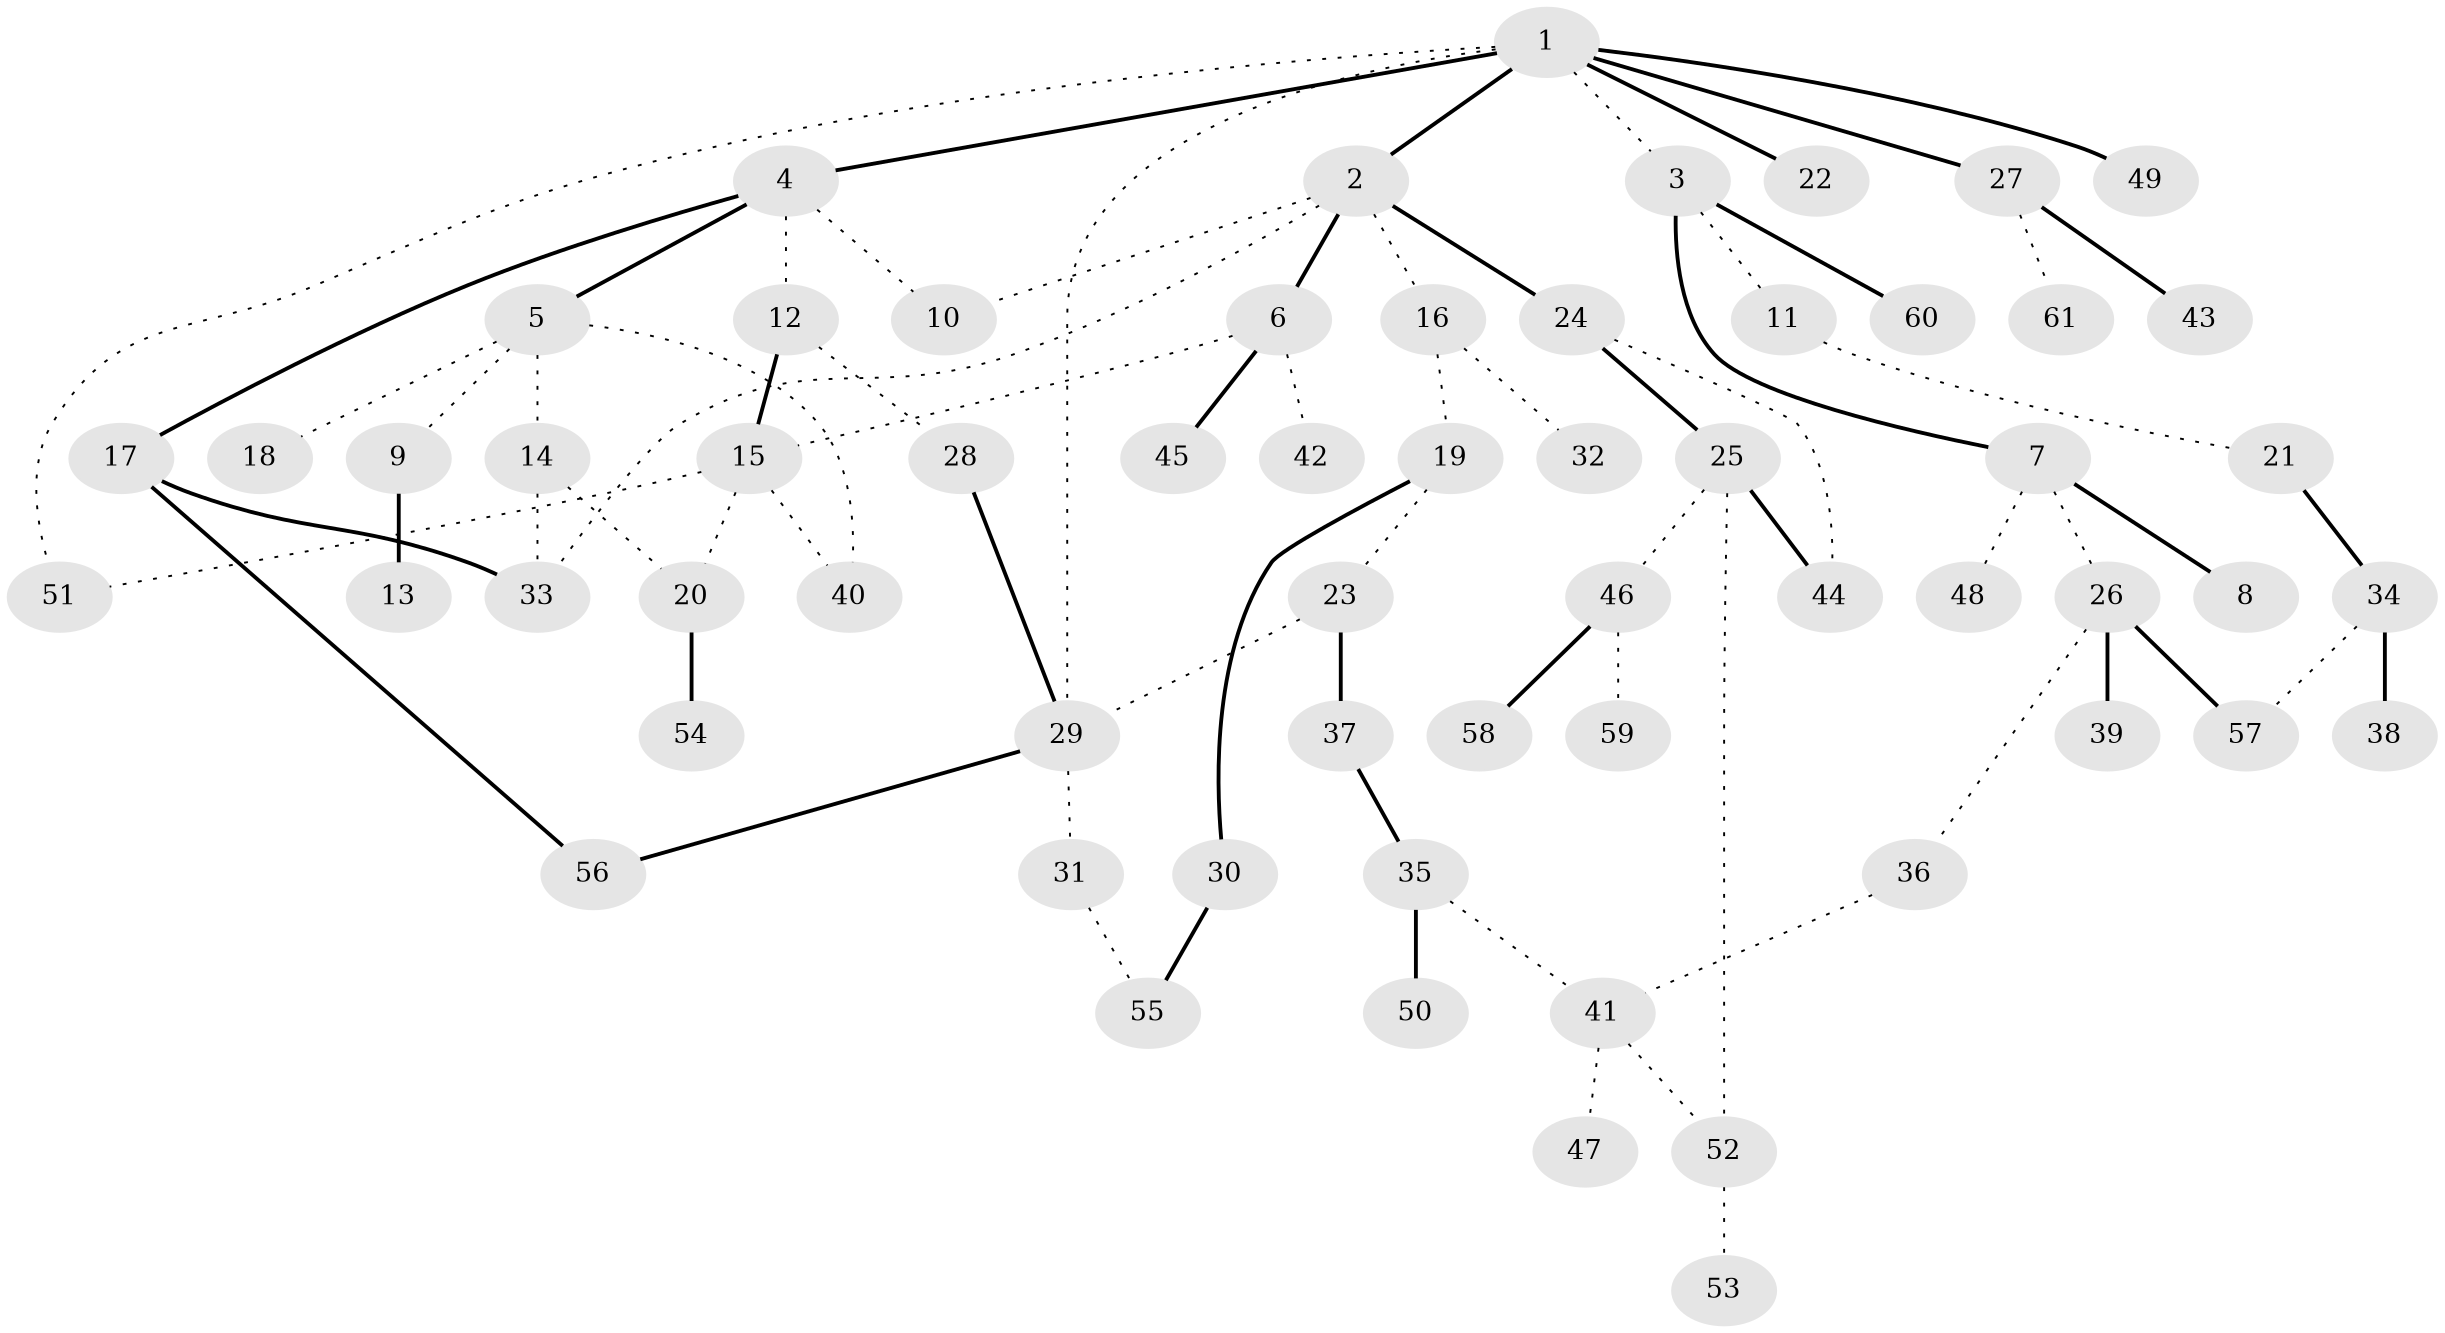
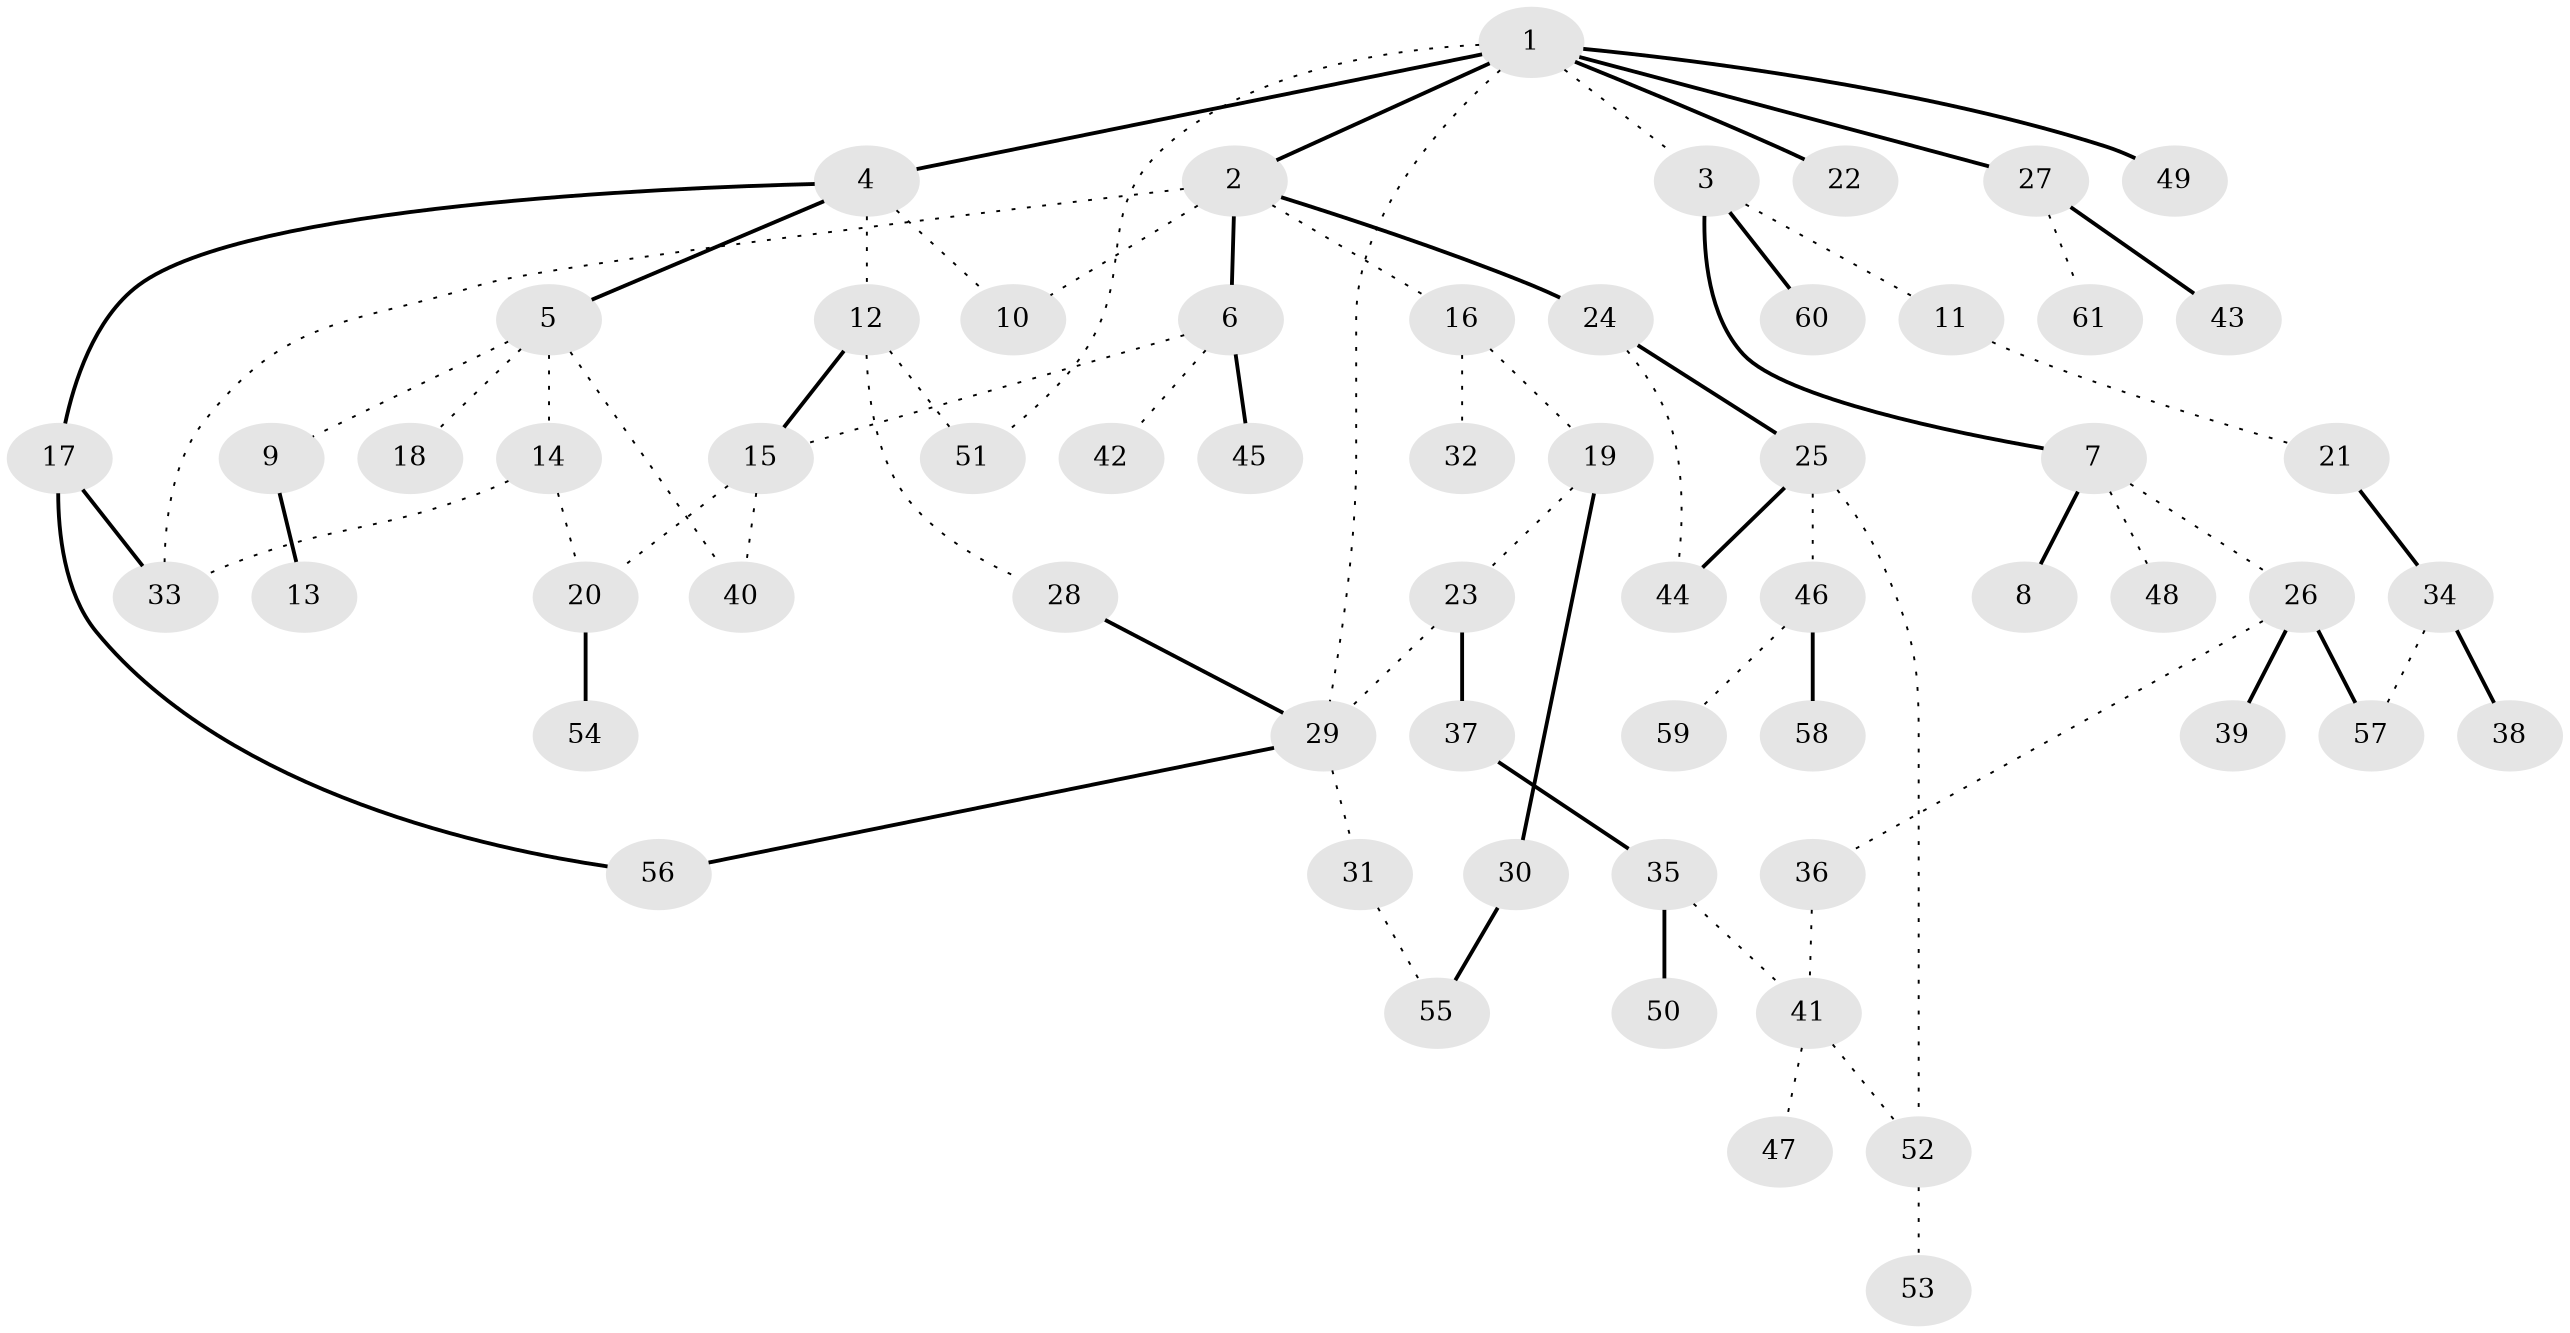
(421, 530) -> (920, 389)
